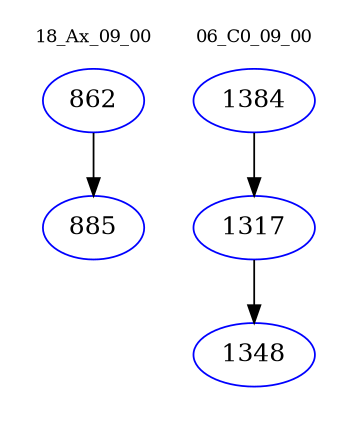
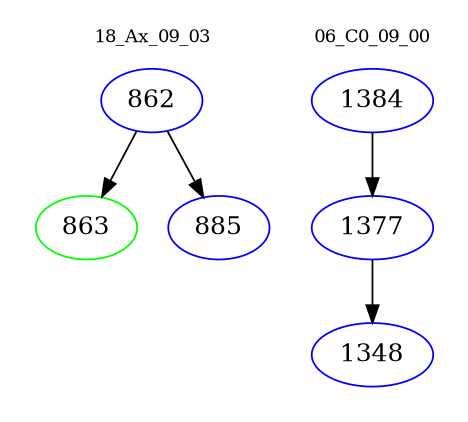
(94, 38) -> (153, 38)
none -> (86, 228)
(254, 228) -> (372, 228)
